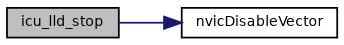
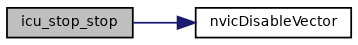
(63, 23) -> (70, 23)
